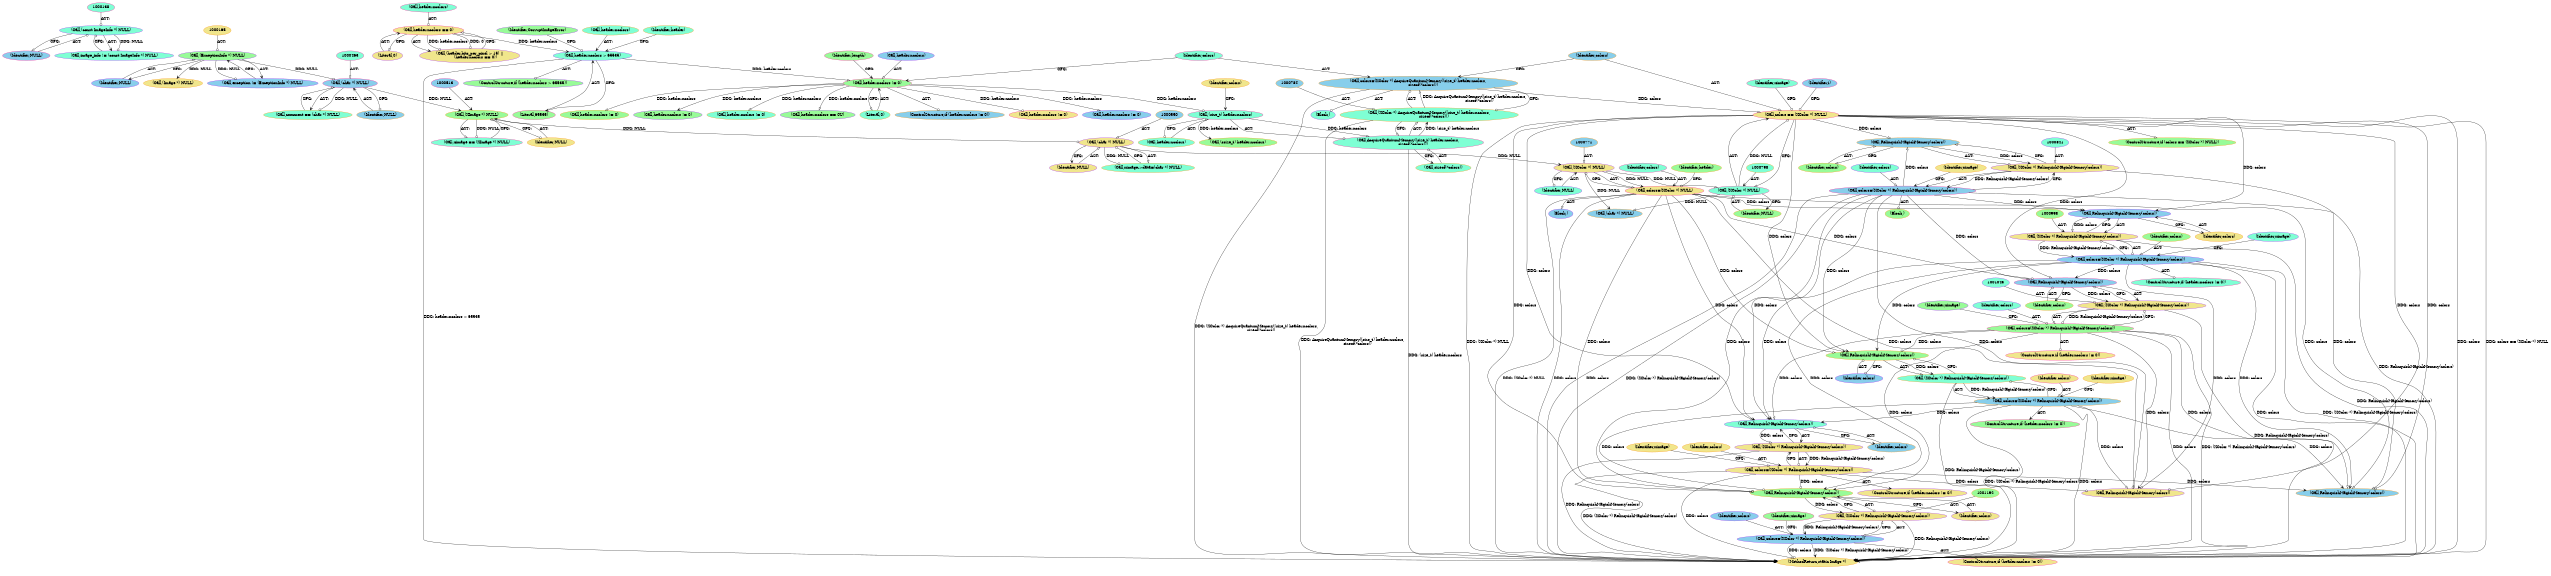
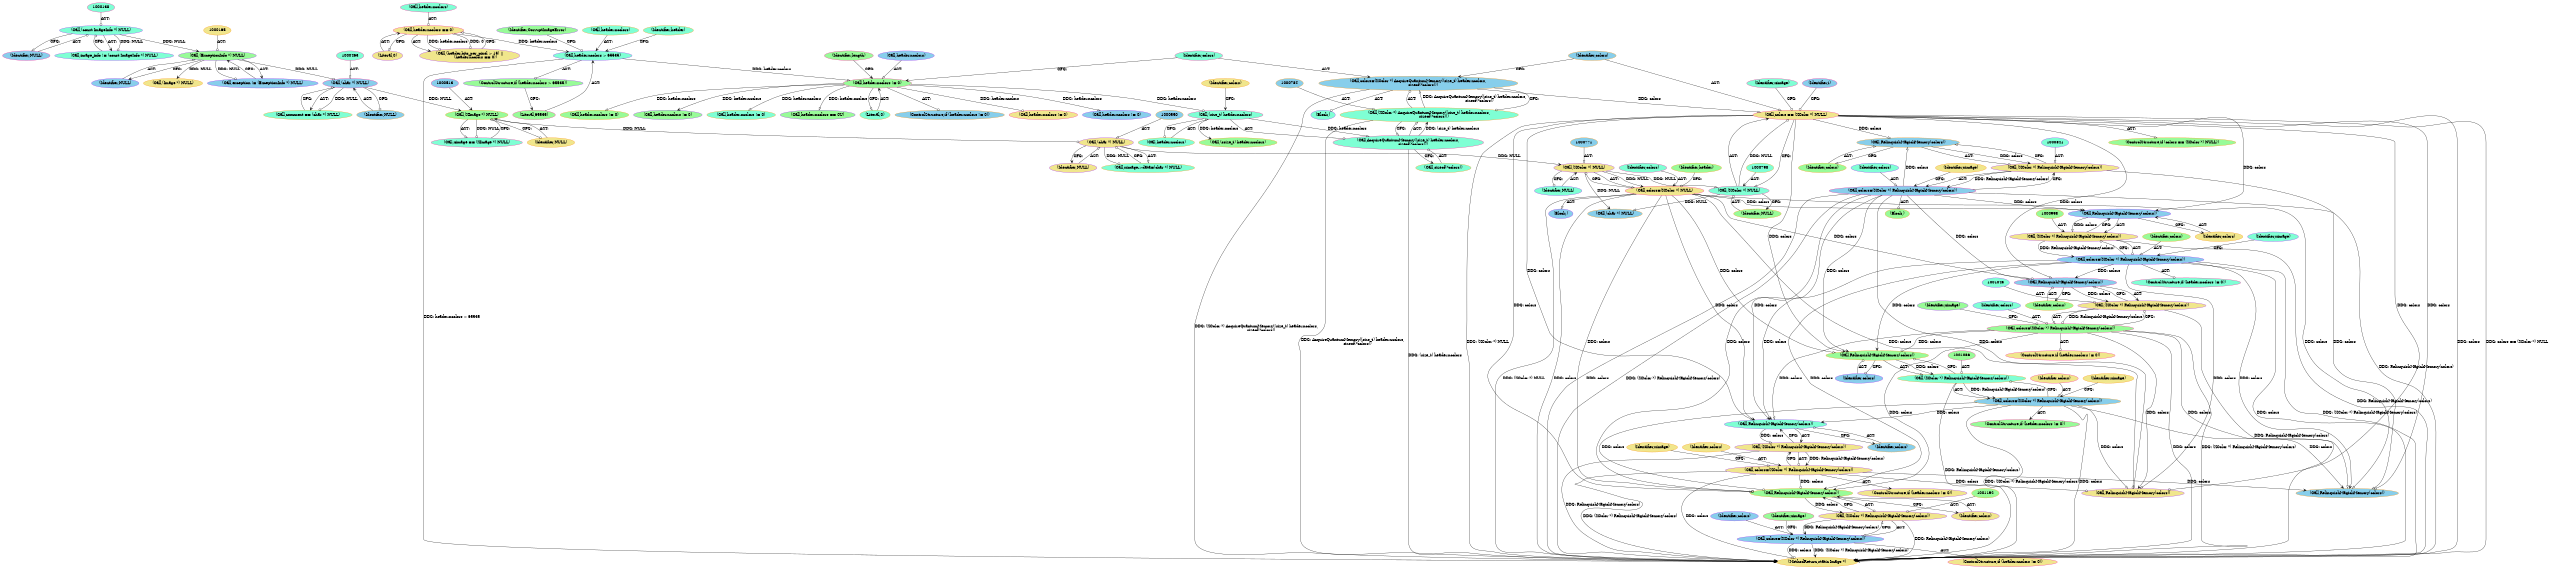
none -> (158, 43)
(596, 103) -> (528, 98)
none -> (1962, 355)
